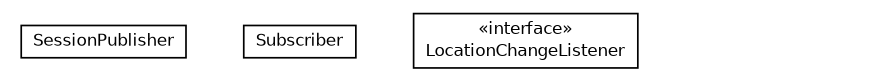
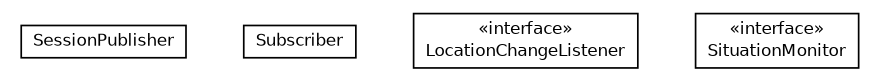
none -> (777, 41)
